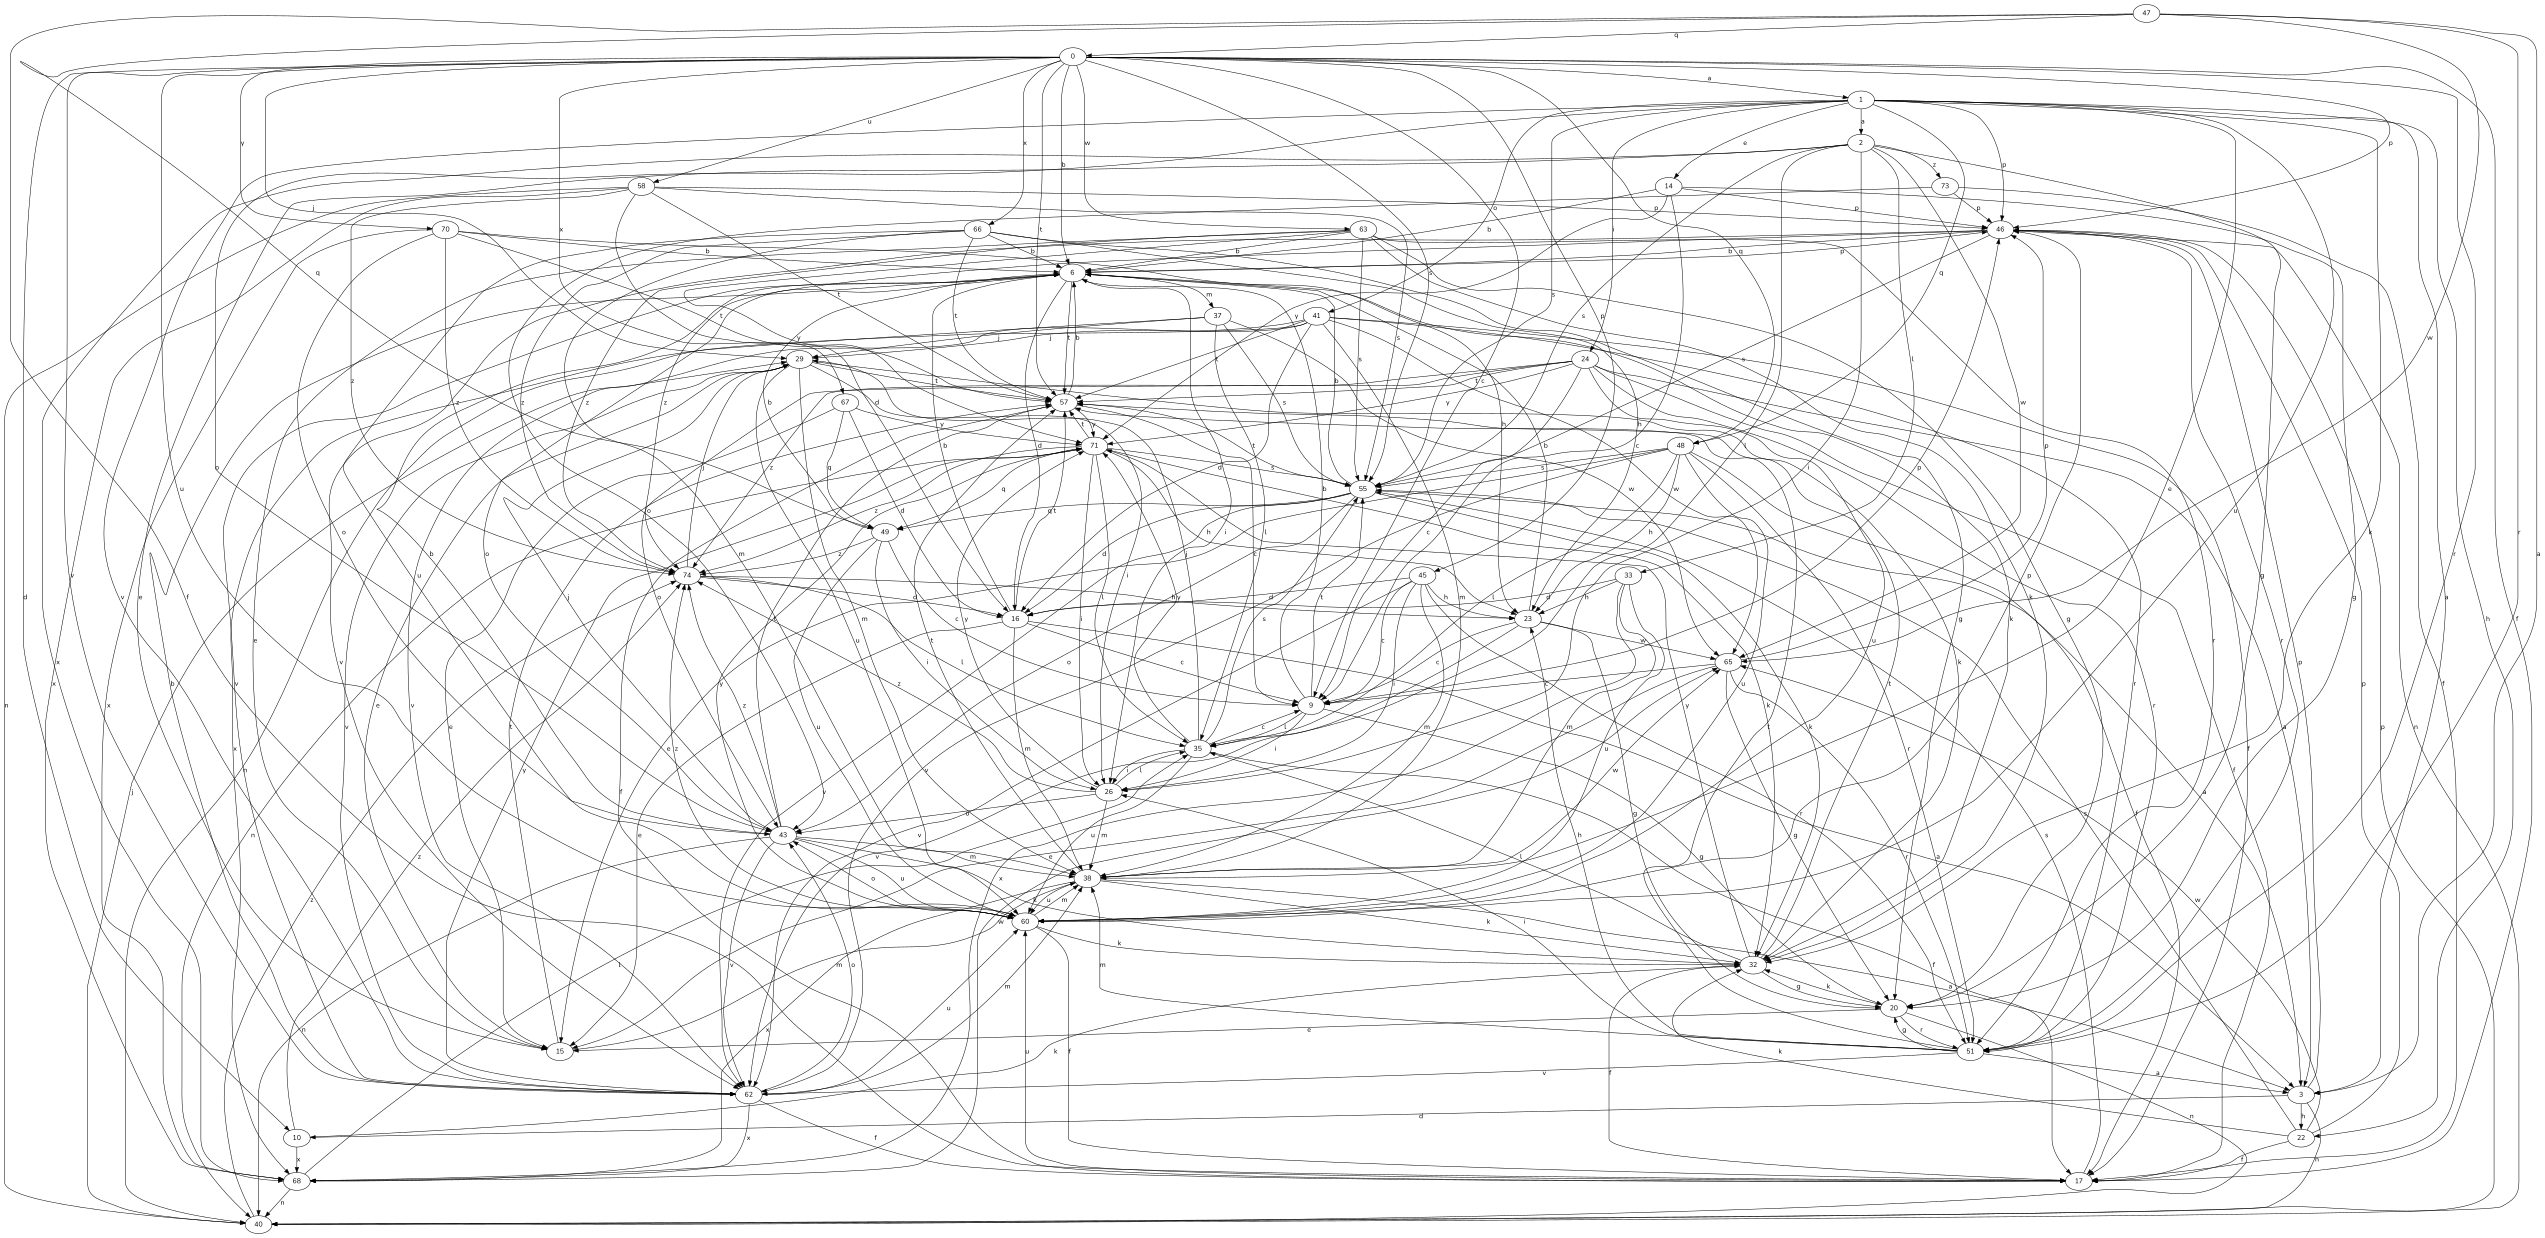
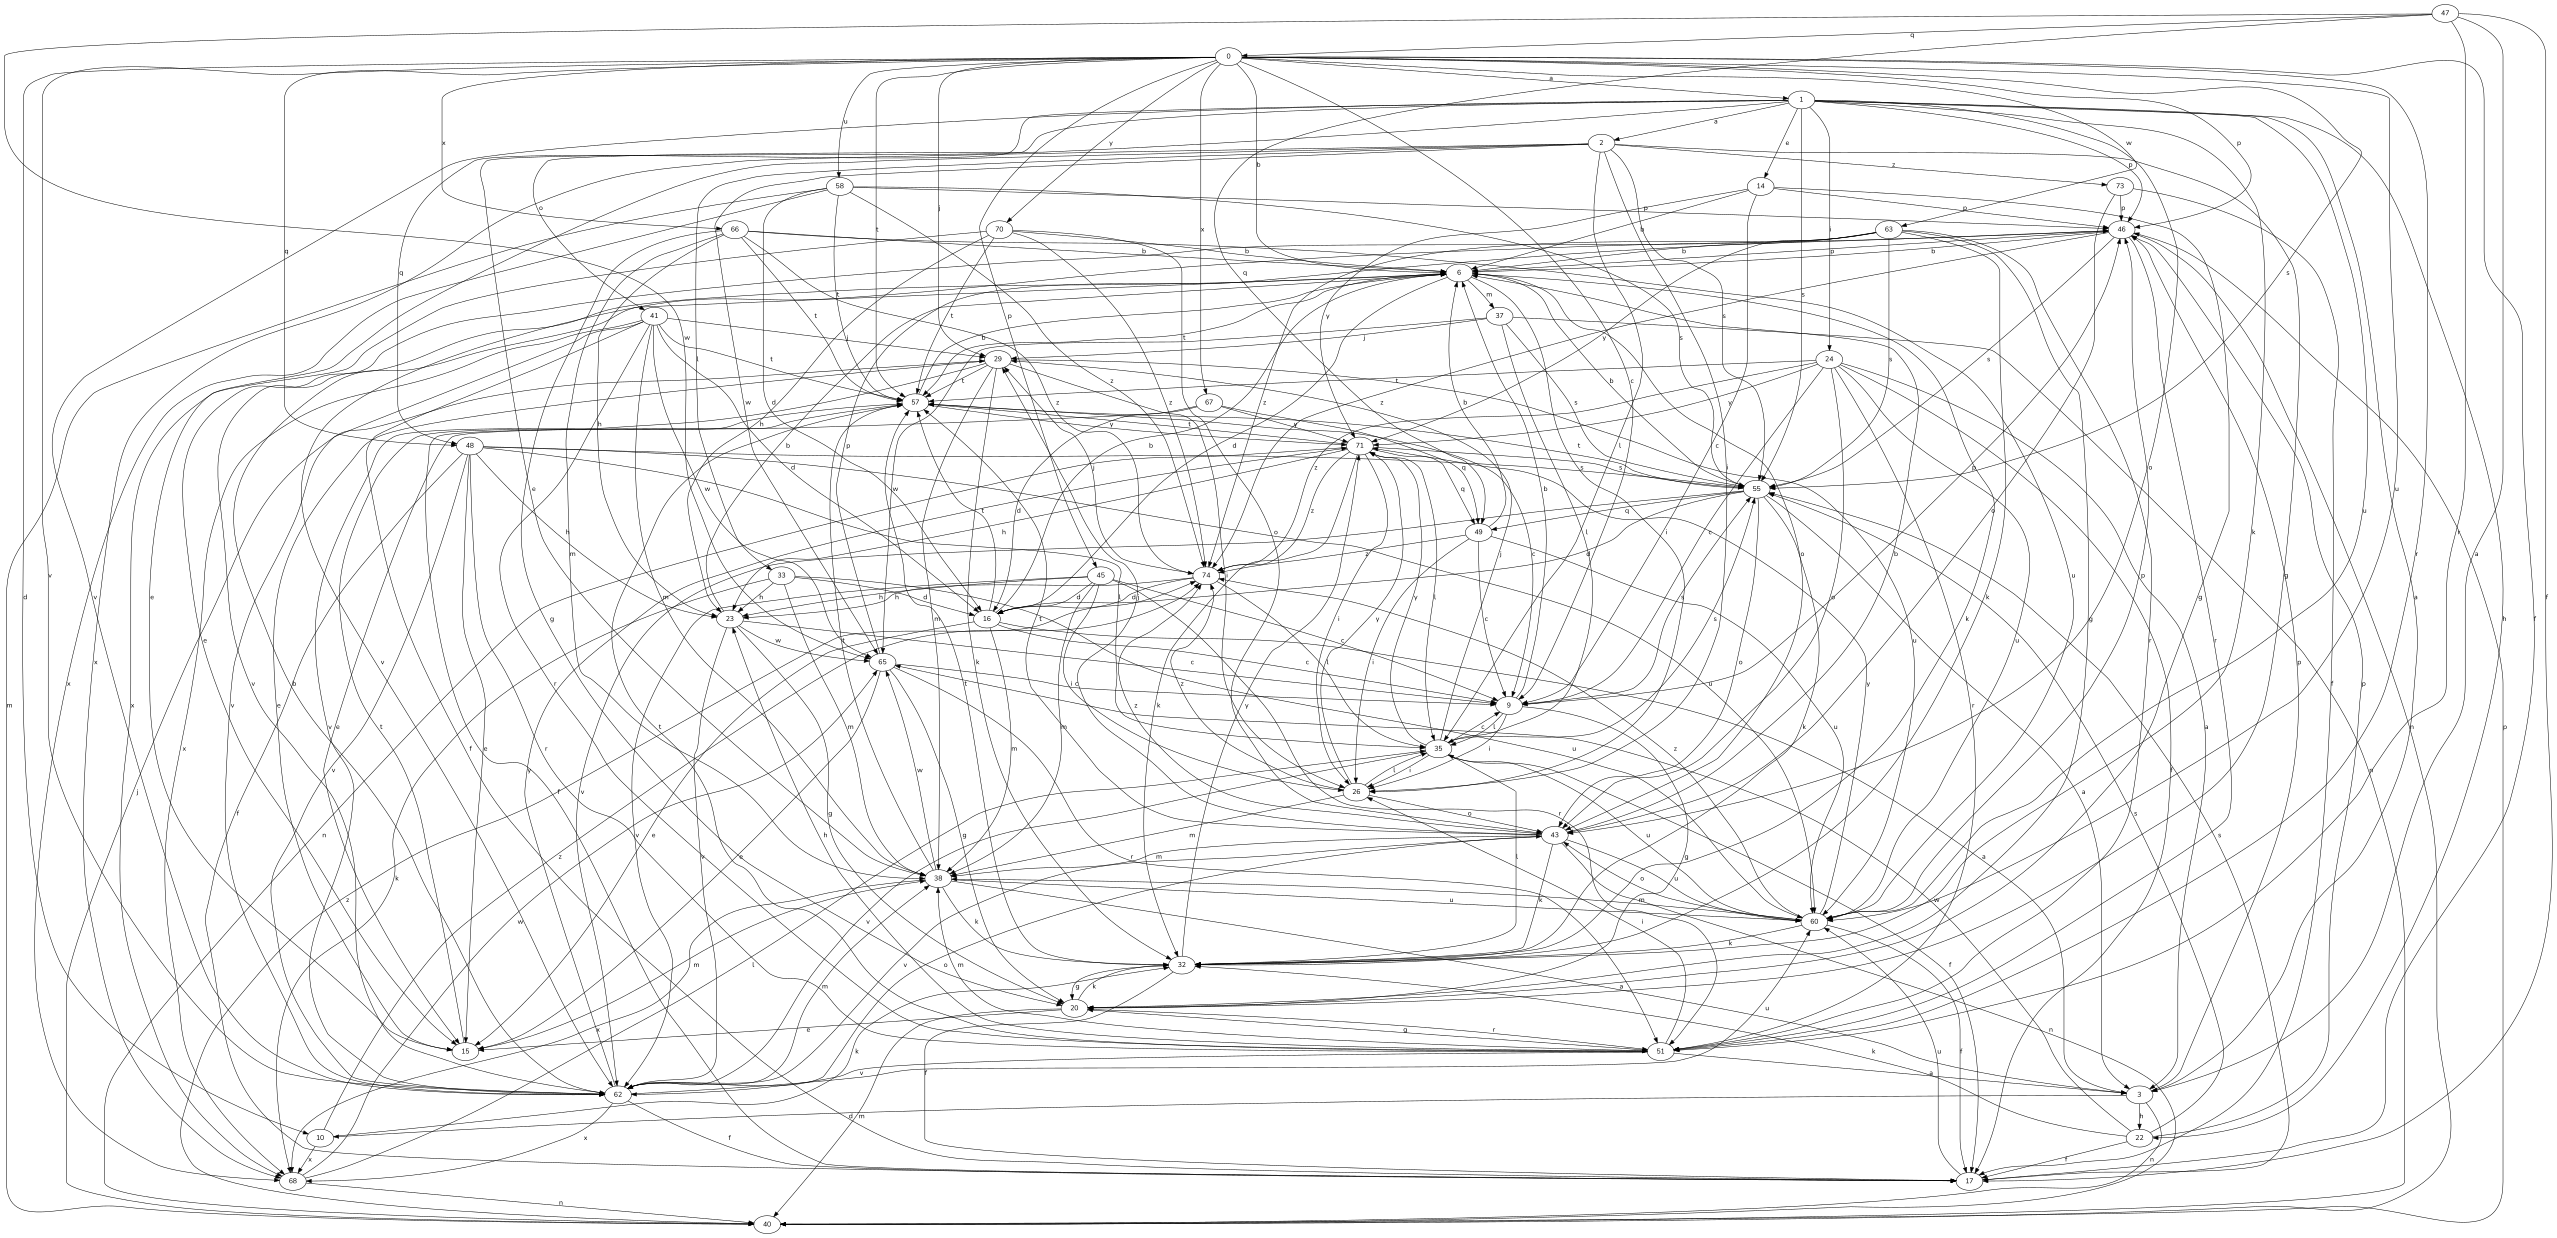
(1322, 597) -> (1683, 597)
(7, 706) -> (10, 706)
none -> (1004, 833)
(1001, 879) -> (397, 879)
(2192, 1117) -> (862, 1117)
